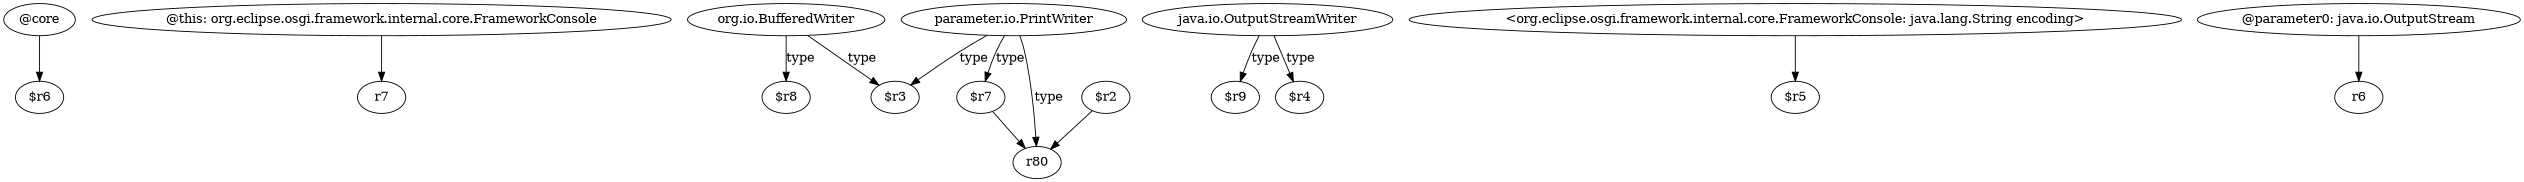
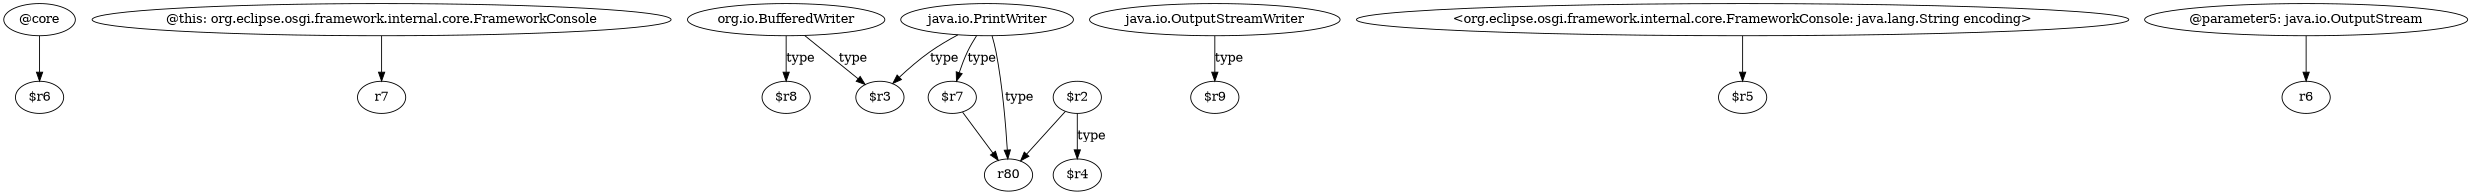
(1014, 20) -> (987, 20)
(2359, 20) -> (2306, 20)
(1282, 55) -> (1077, 132)
